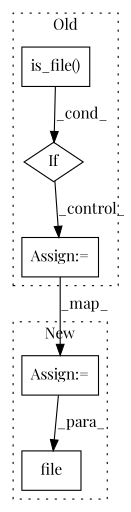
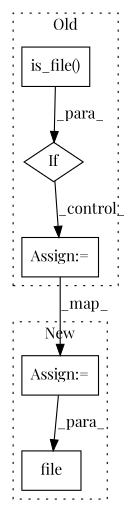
(82, 114) -> (80, 114)
